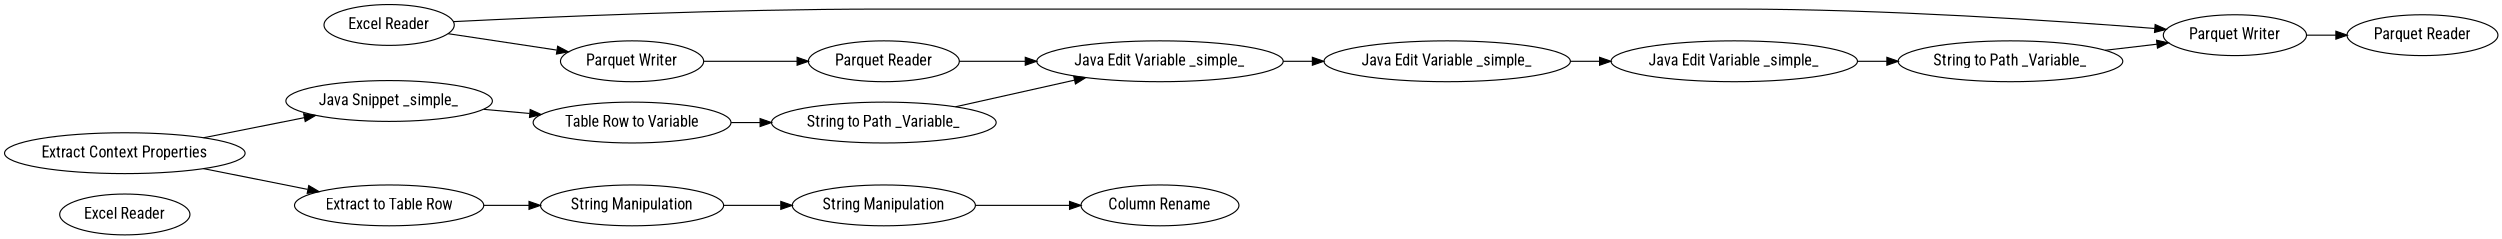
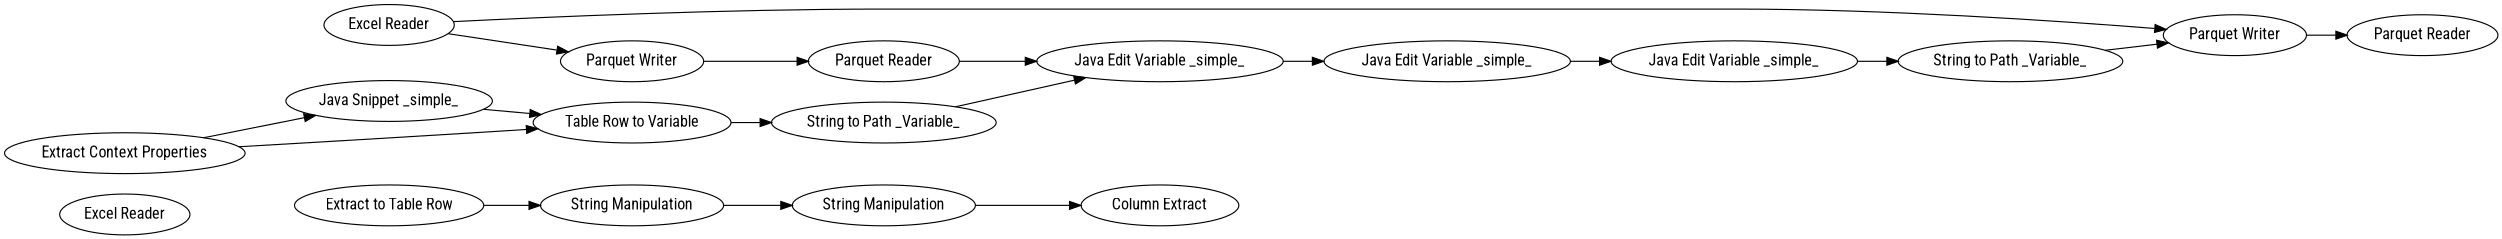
(256, 179) -> (383, 138)
(1160, 205) -> (1160, 205)
